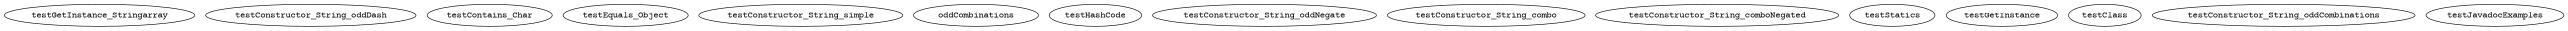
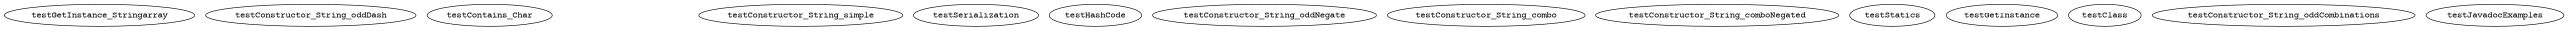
(626, 15) -> none
(976, 15) -> (976, 15)
